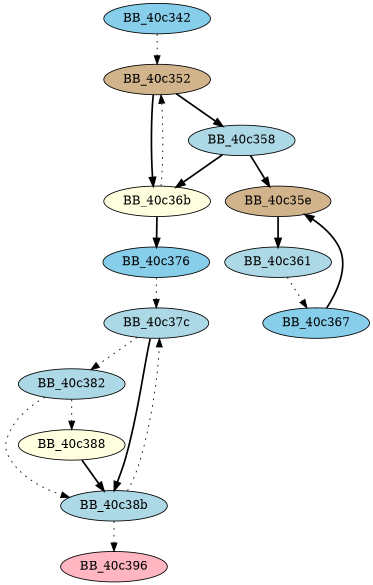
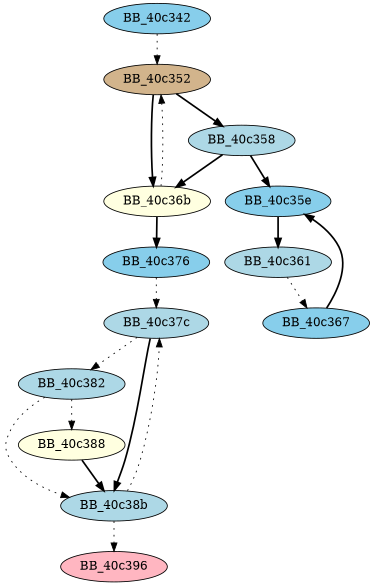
(278, 201) -> (278, 201)
